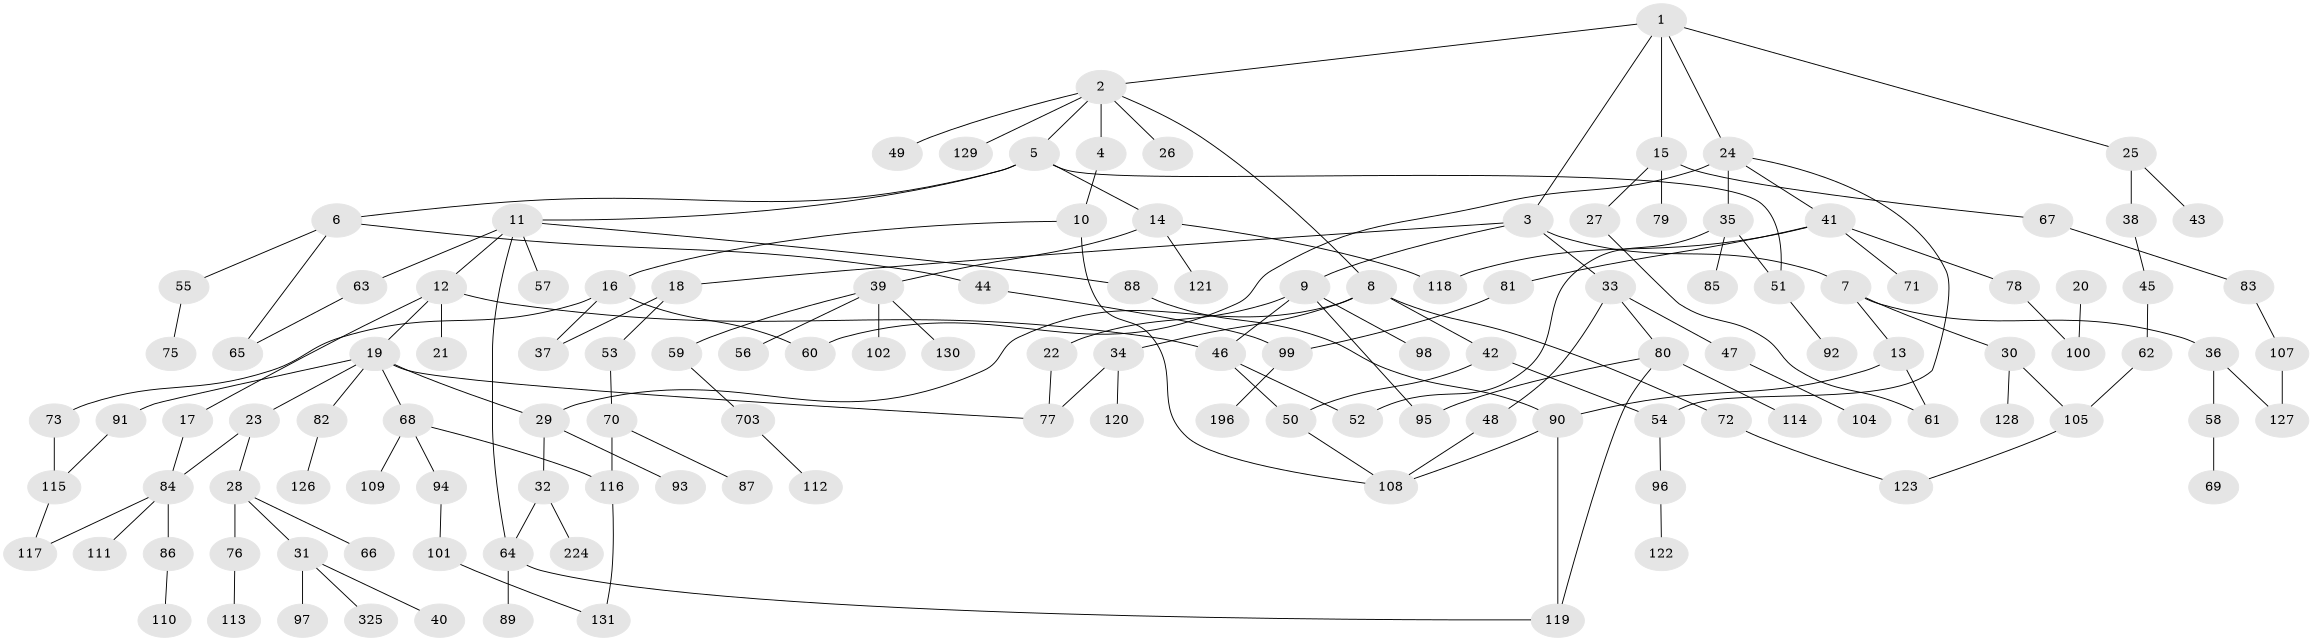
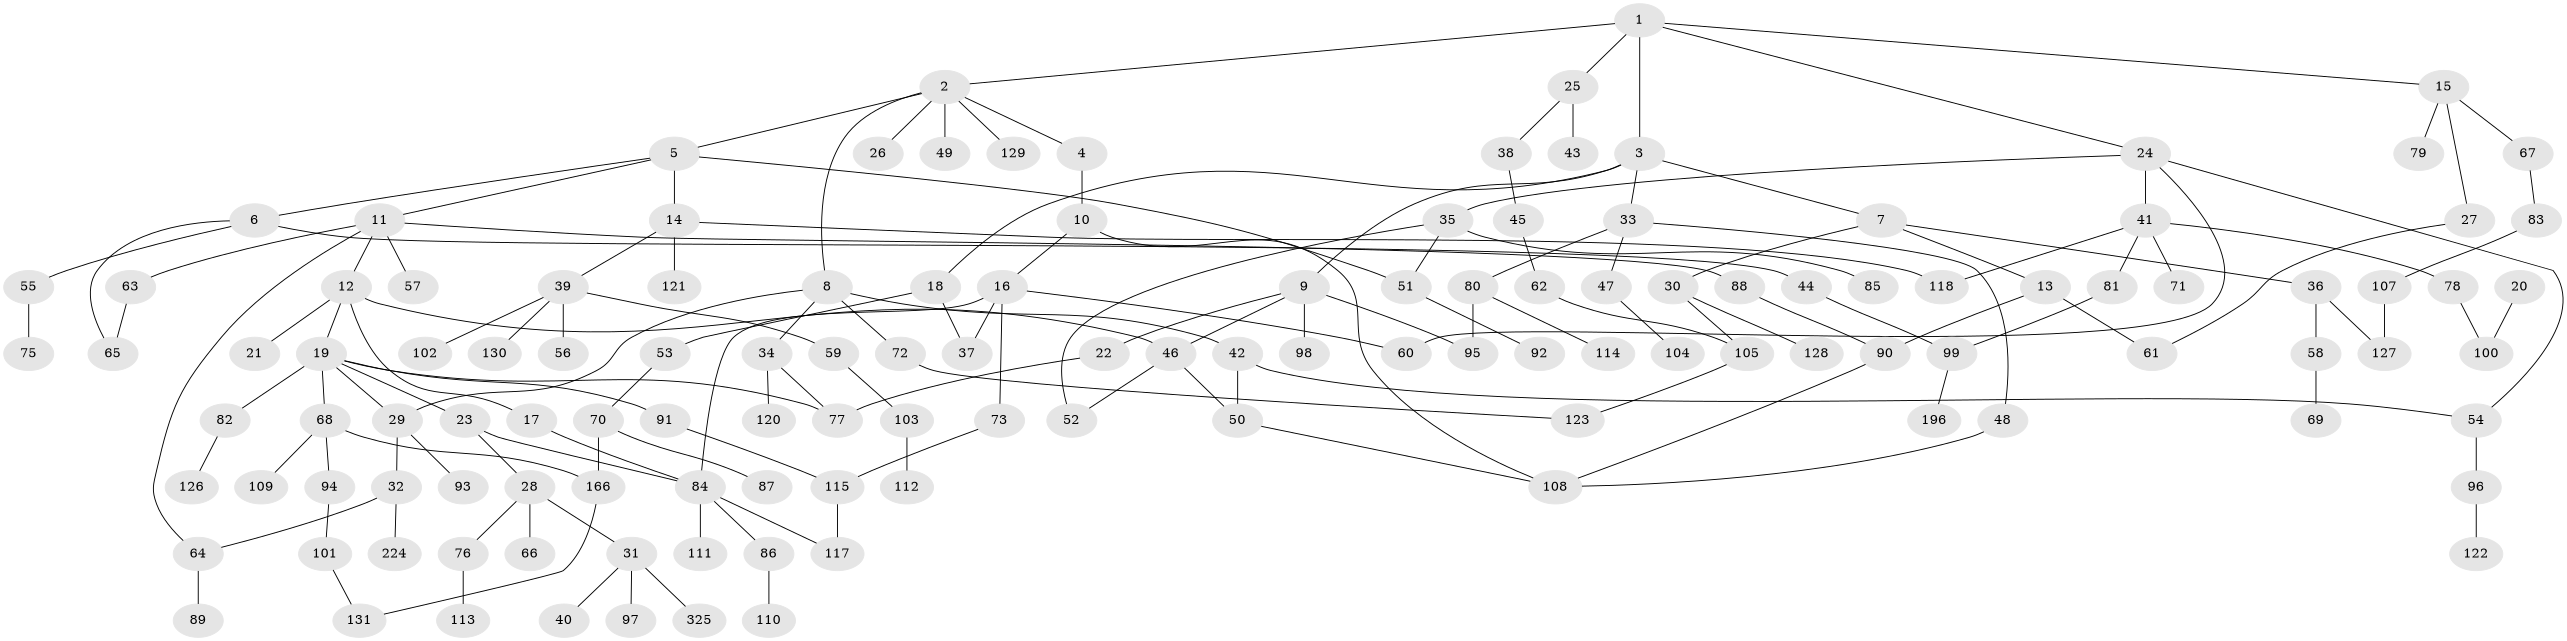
none -> (733, 338)
(748, 421) -> (907, 421)
(612, 487) -> (598, 487)
(1558, 621) -> none
